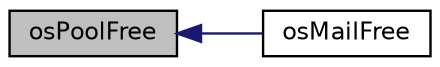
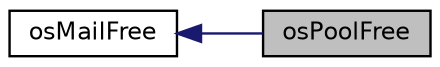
(232, 33) -> (232, 33)
